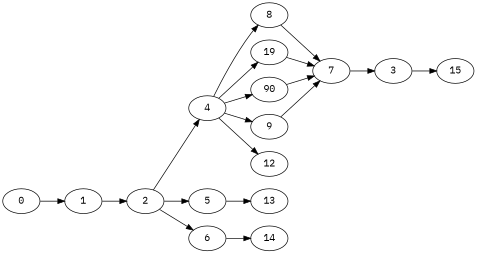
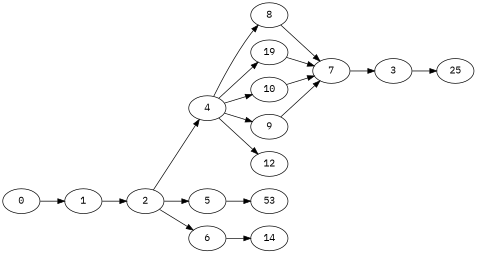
(455, 71) -> (455, 71)
(269, 90) -> (269, 90)
(269, 201) -> (269, 201)
